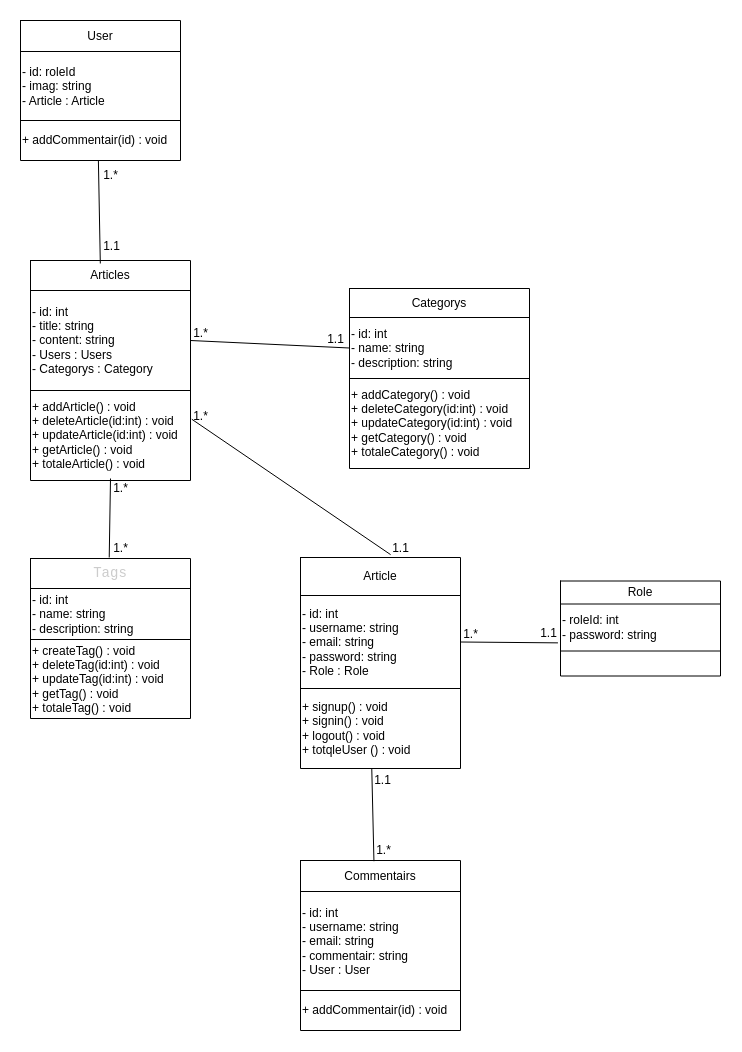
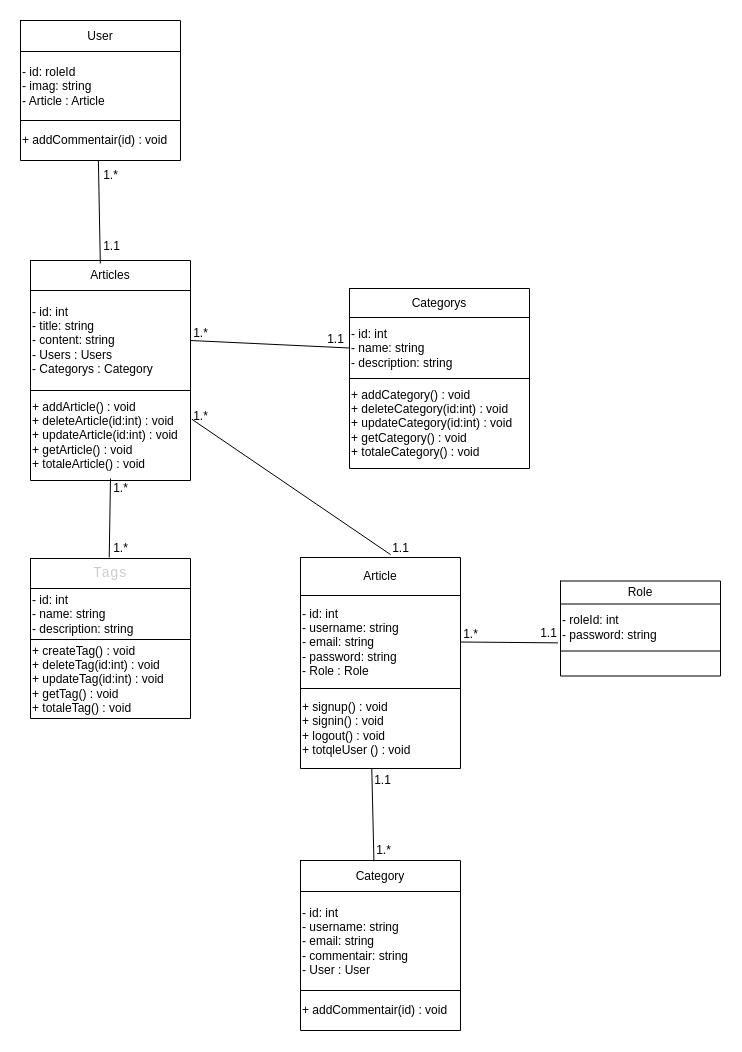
(381, 877) -> (381, 877)
